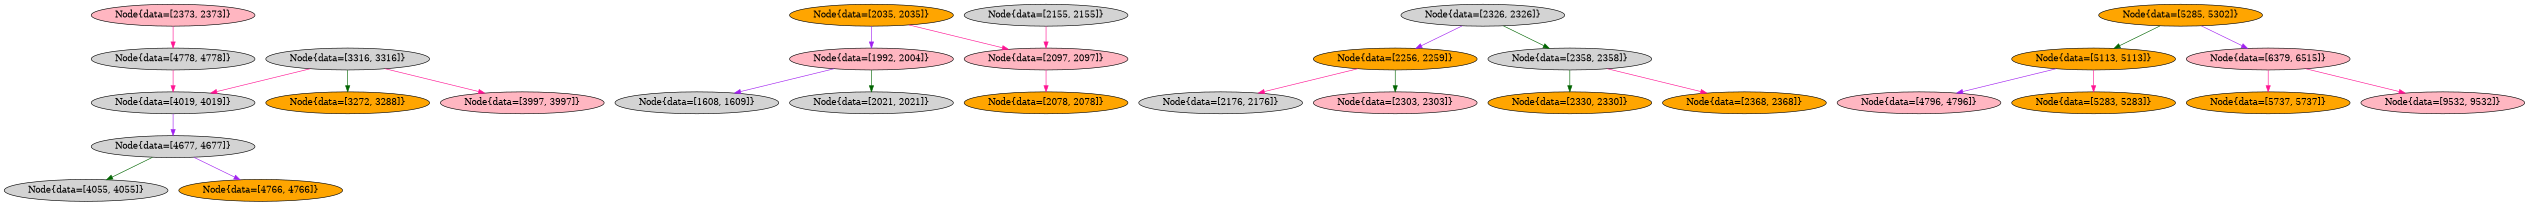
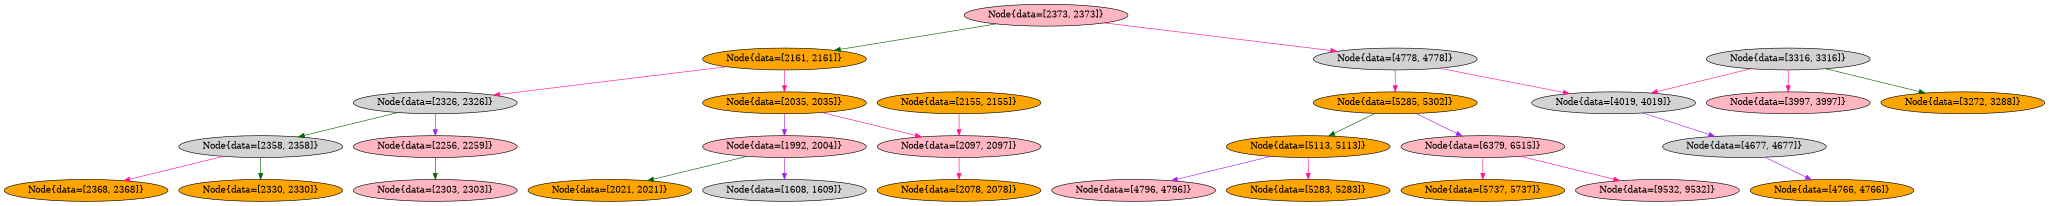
(1046, 15) -> (959, 103)
none -> (784, 59)
(1395, 59) -> (435, 147)
none -> (1395, 78)
(871, 103) -> (610, 190)
(1221, 103) -> none
(86, 190) -> none
